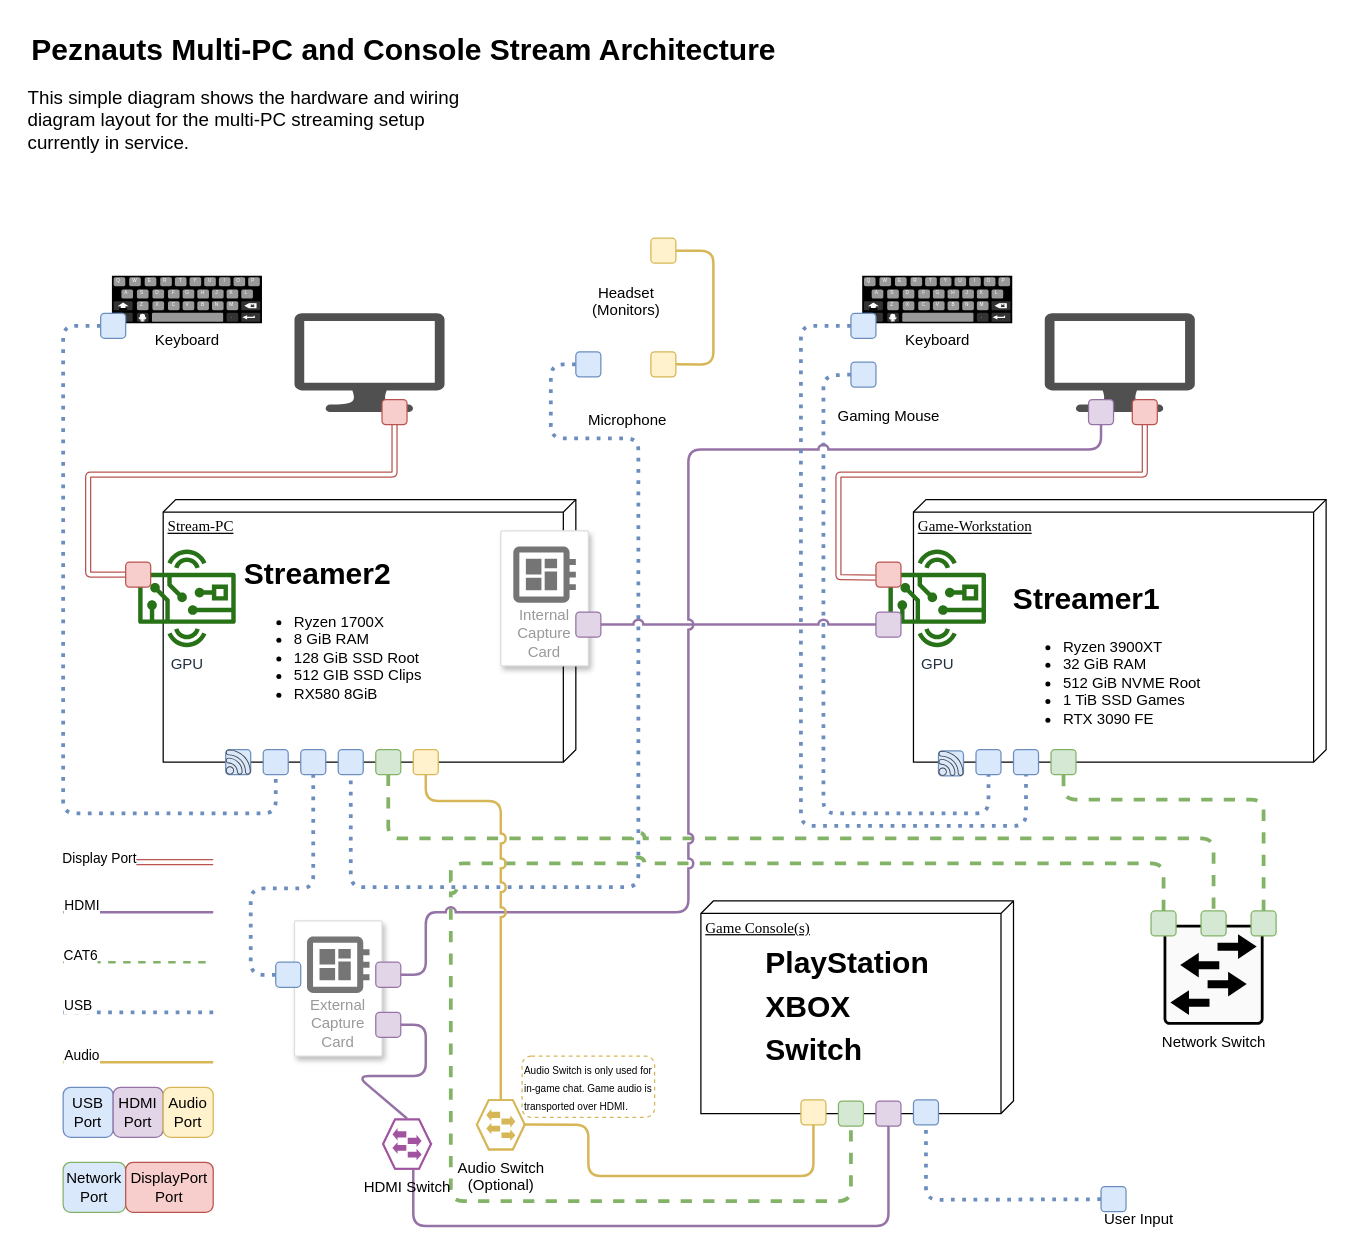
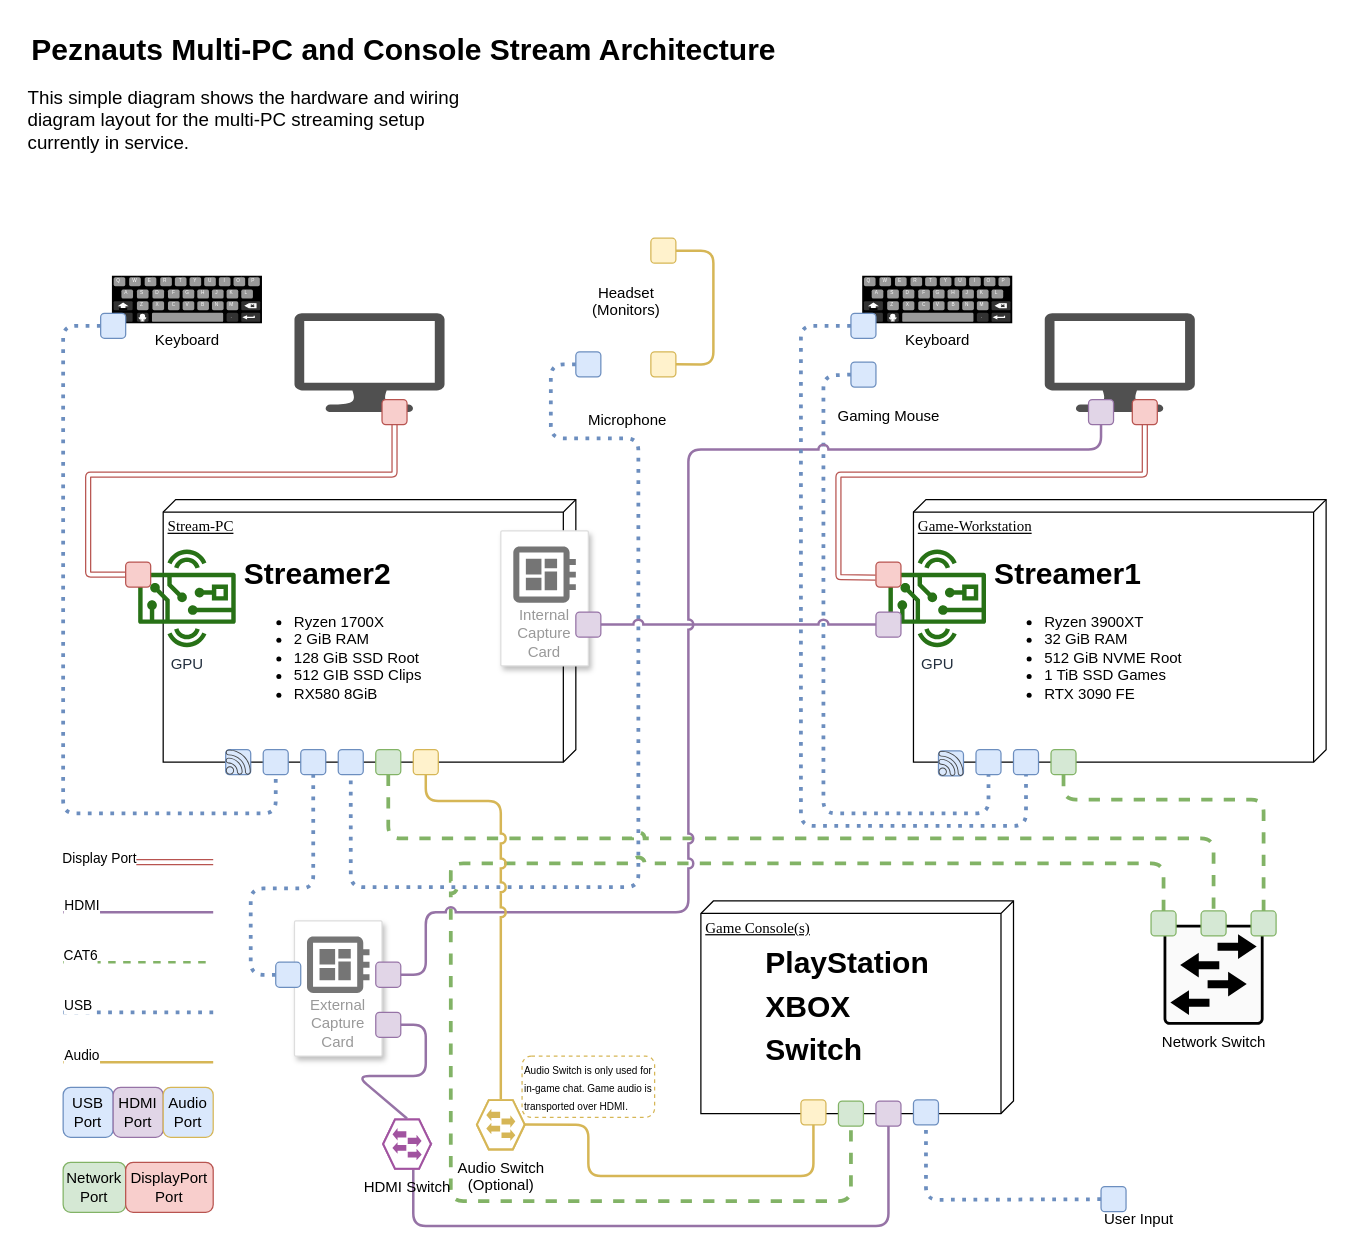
(306, 591) -> (306, 591)
(1163, 656) -> (1144, 631)
(188, 1112) -> (188, 1112)
(94, 1187) -> (94, 1187)
